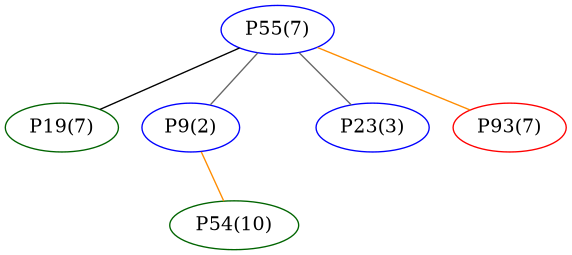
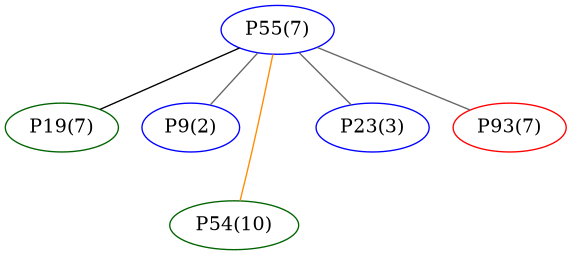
(394, 79) -> (394, 79)
(213, 177) -> (257, 128)
